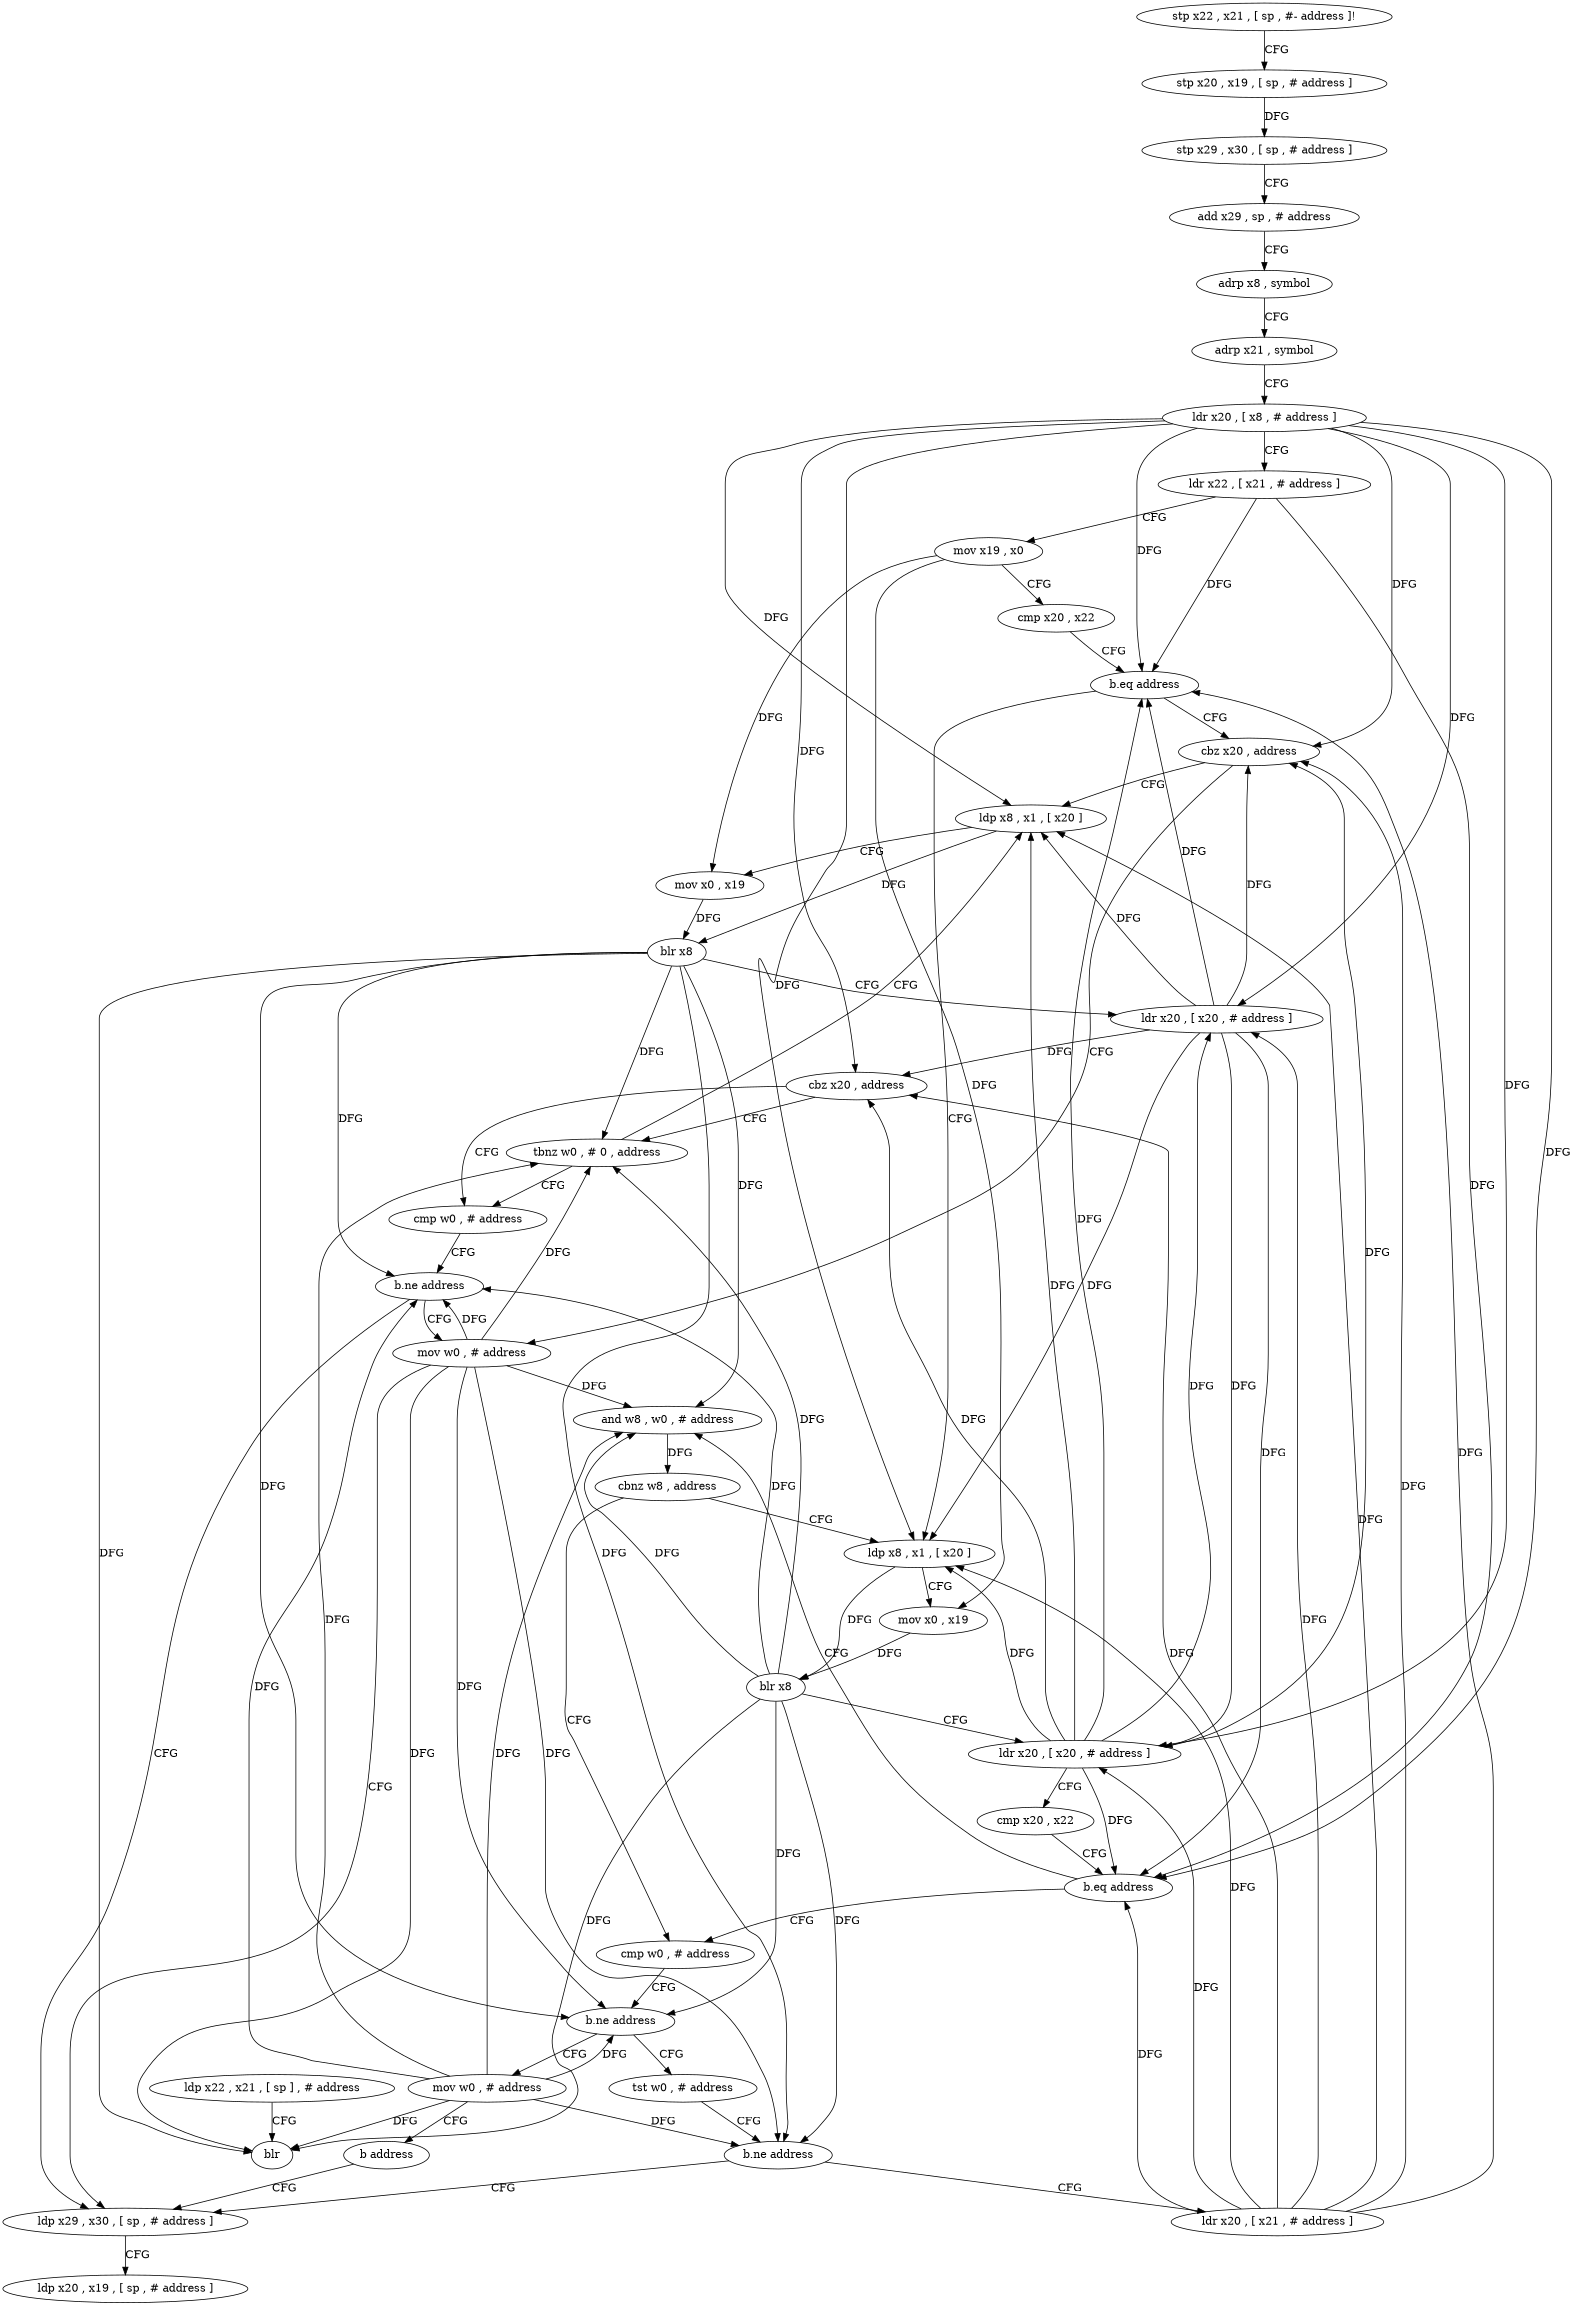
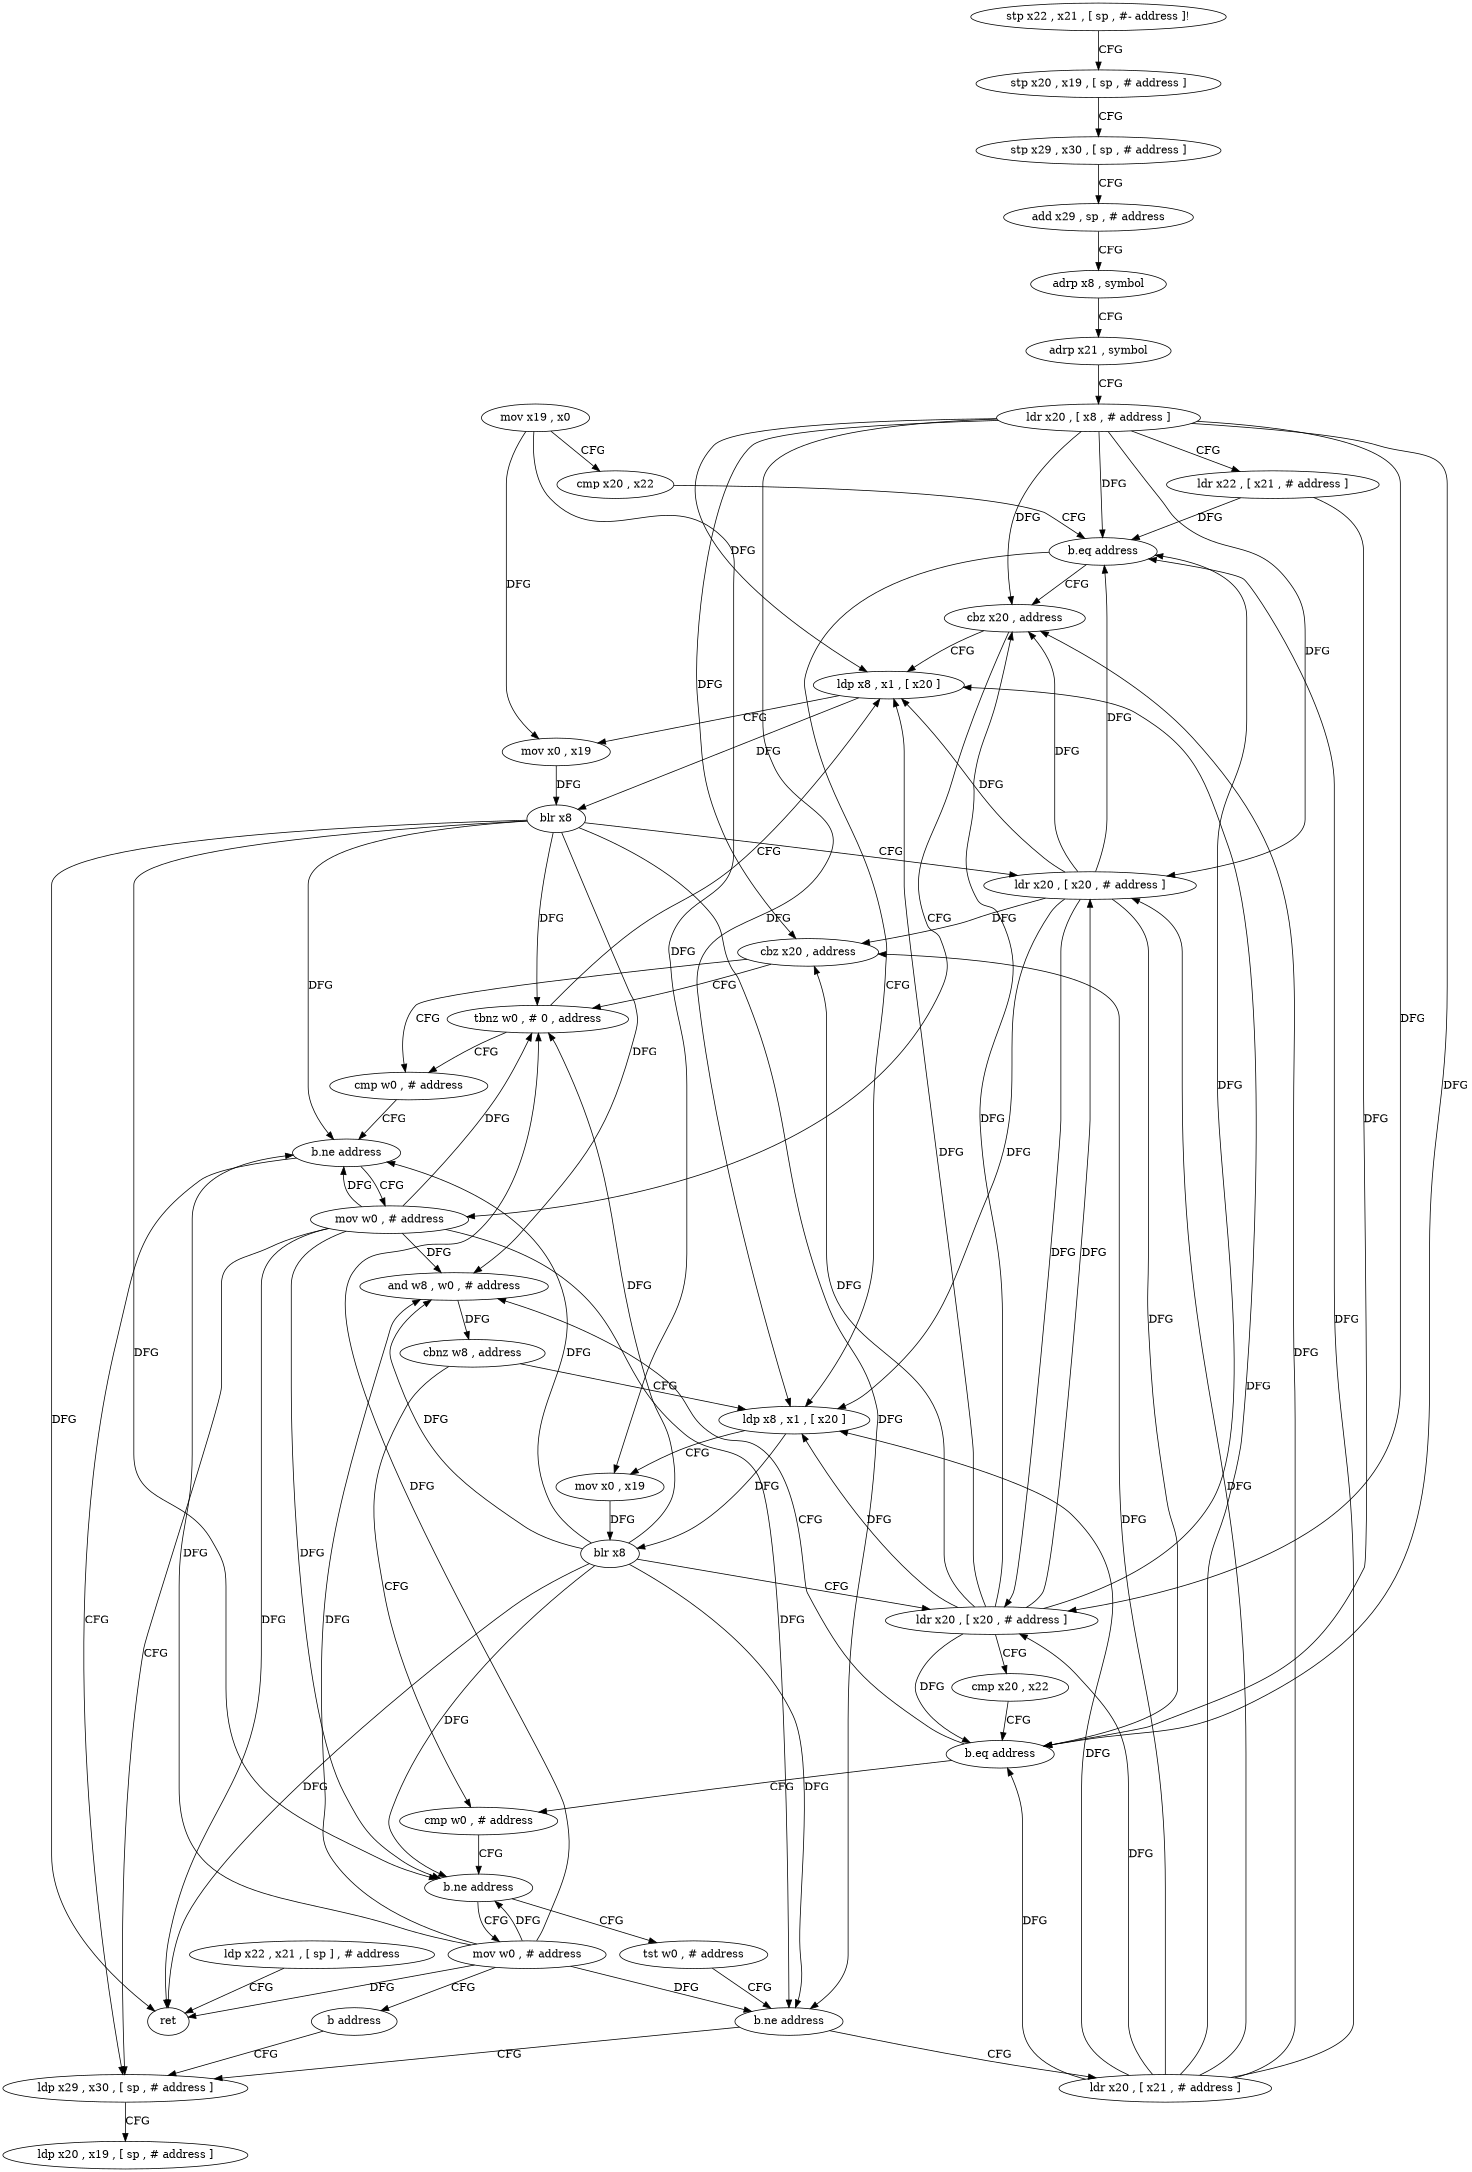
(1277, 117) -> (1111, 117)
(1125, 518) -> none
(272, 2155) -> (168, 2022)
